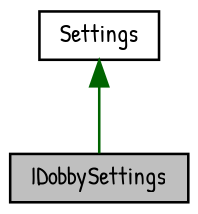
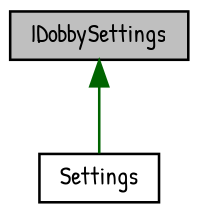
(99, 120) -> (99, 120)
